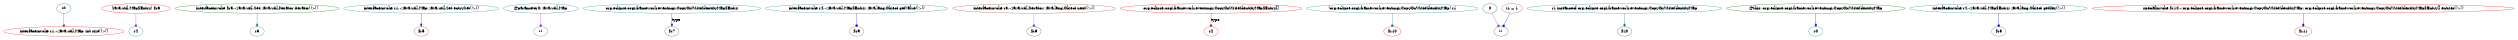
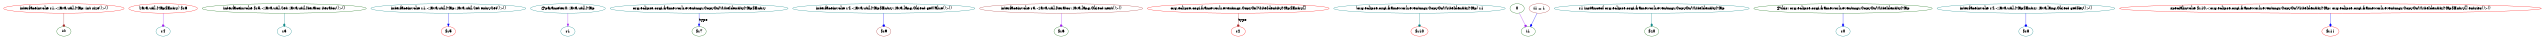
(64, 19) -> (64, 19)
(541, 19) -> (568, 19)
(1507, 19) -> (1534, 19)
